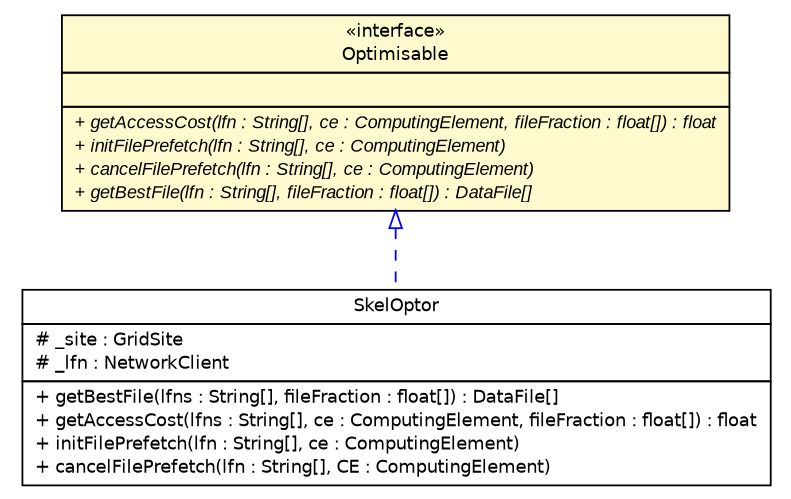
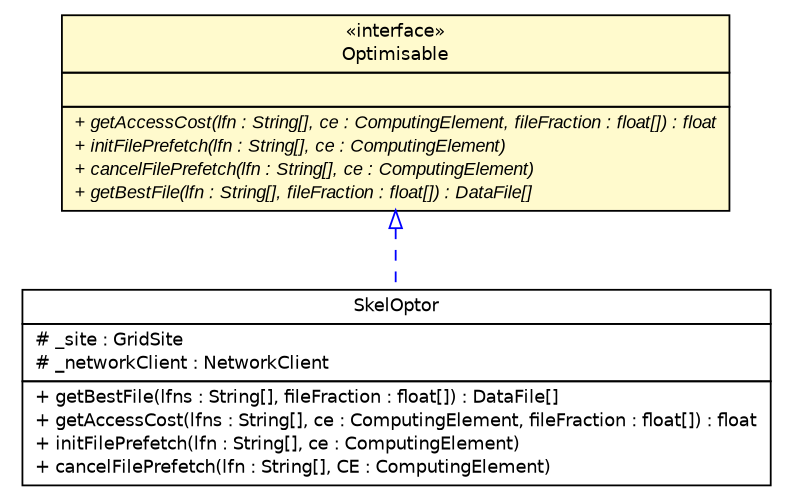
(133, 363) -> (182, 363)
